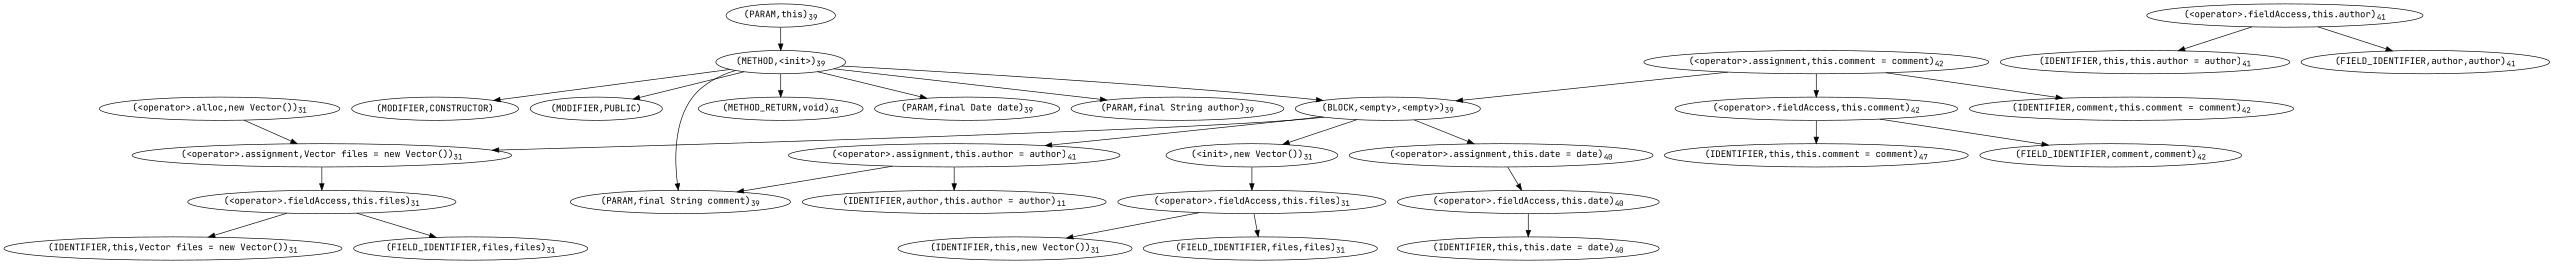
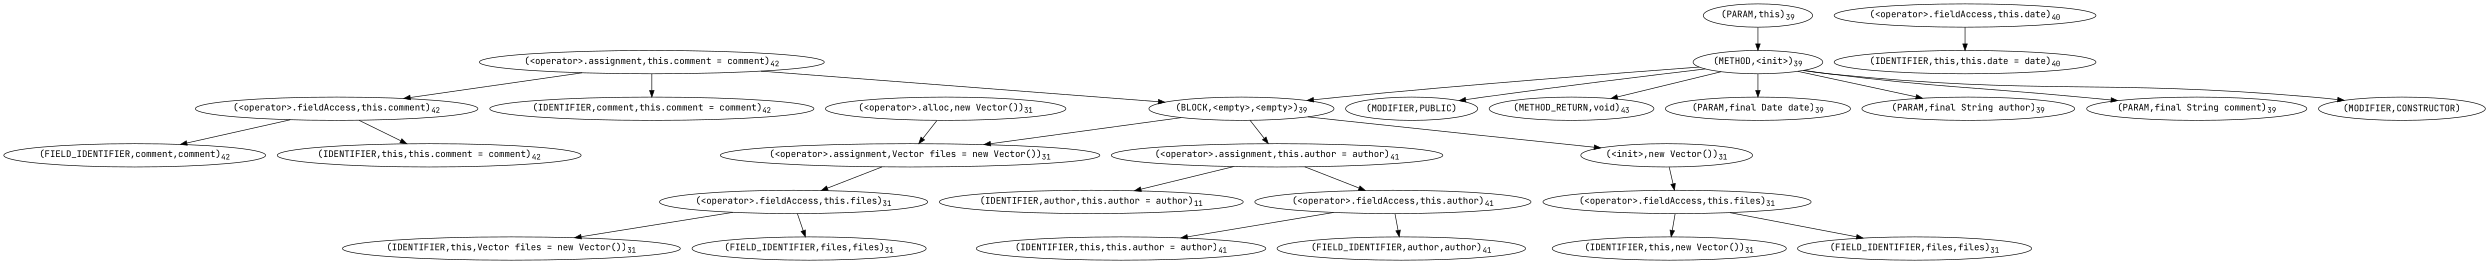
(1923, 154) -> (536, 154)
(1501, 155) -> none
(818, 178) -> (1332, 177)
